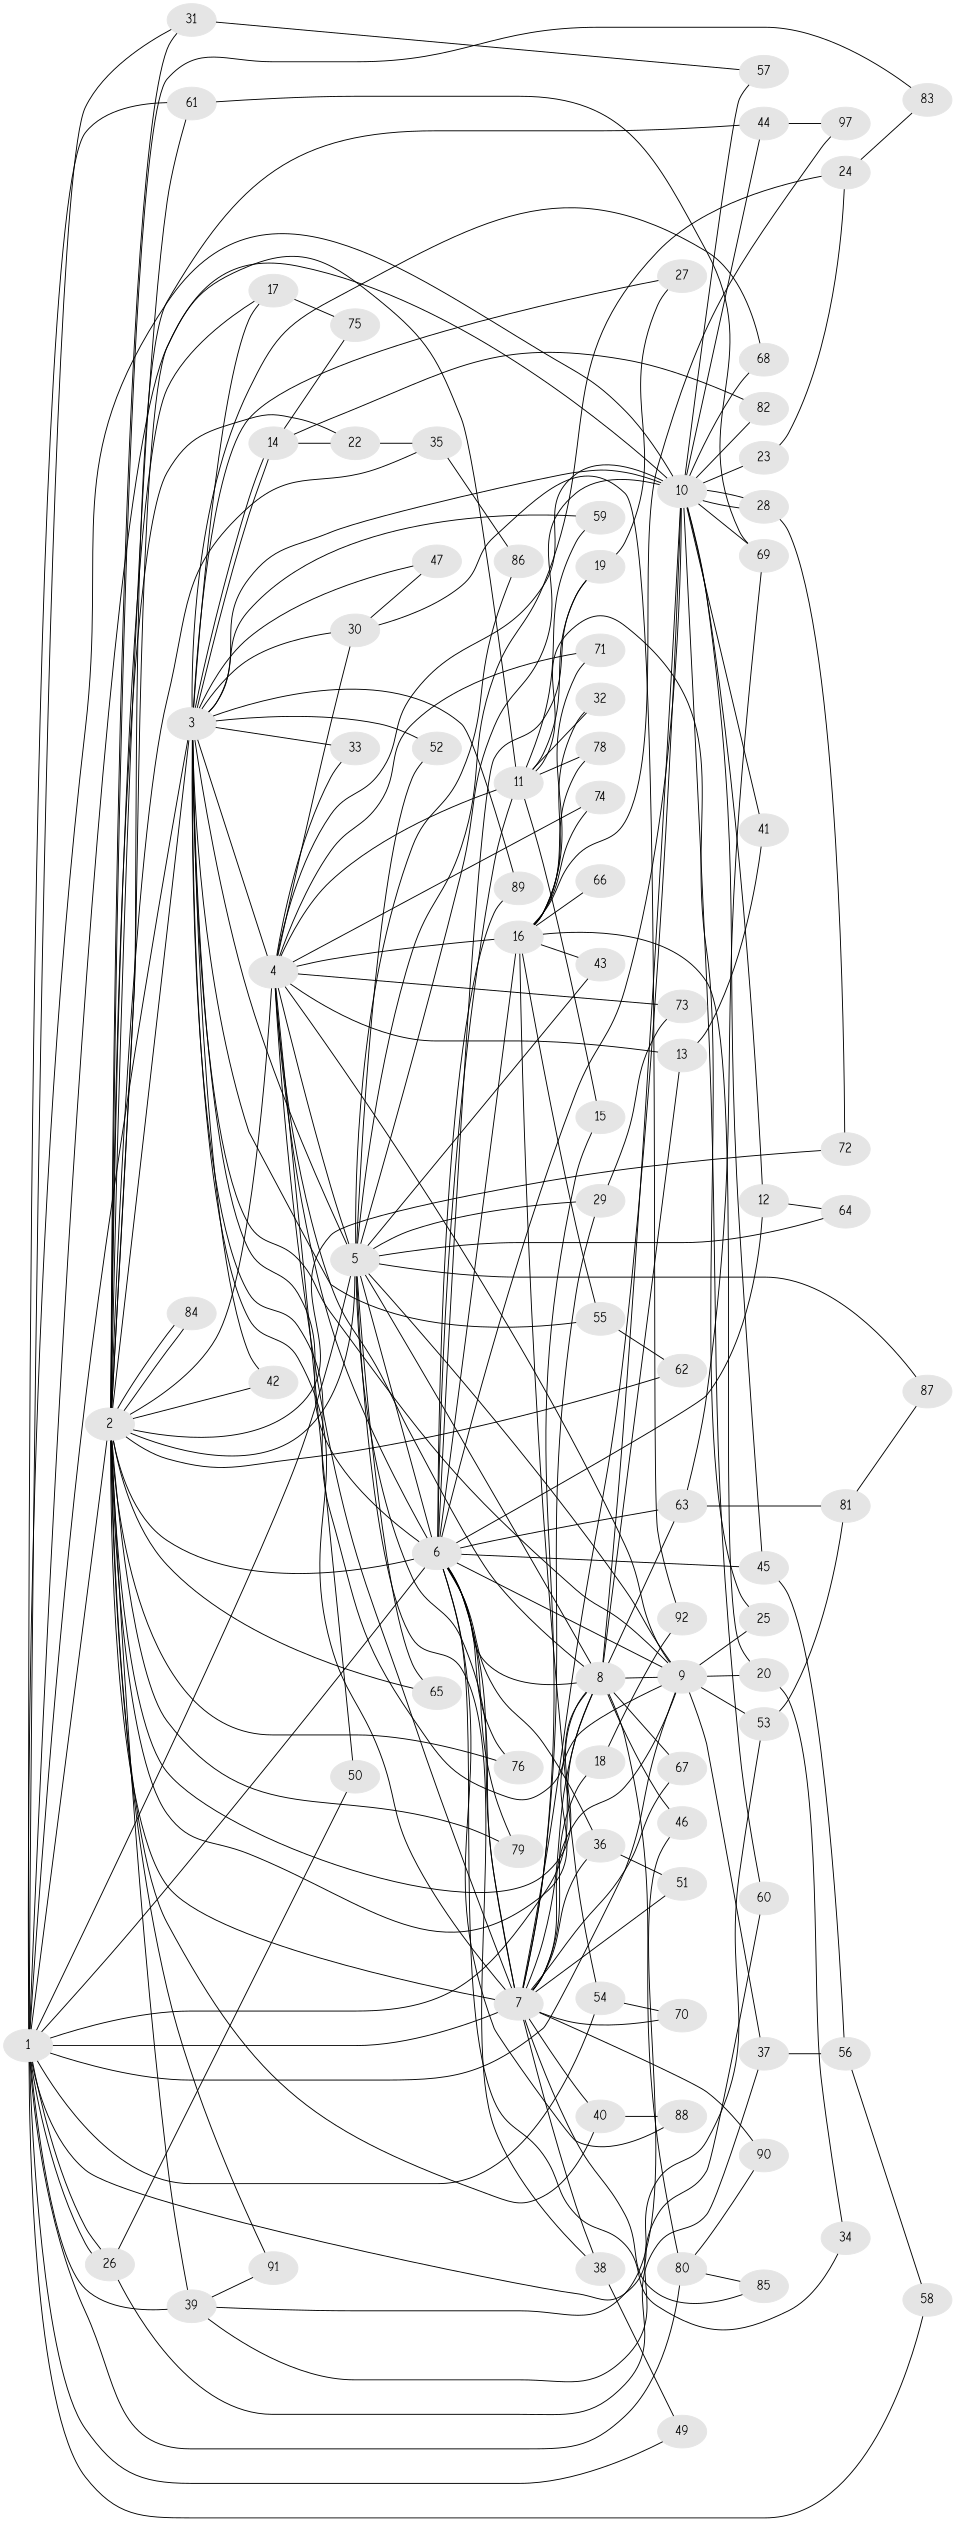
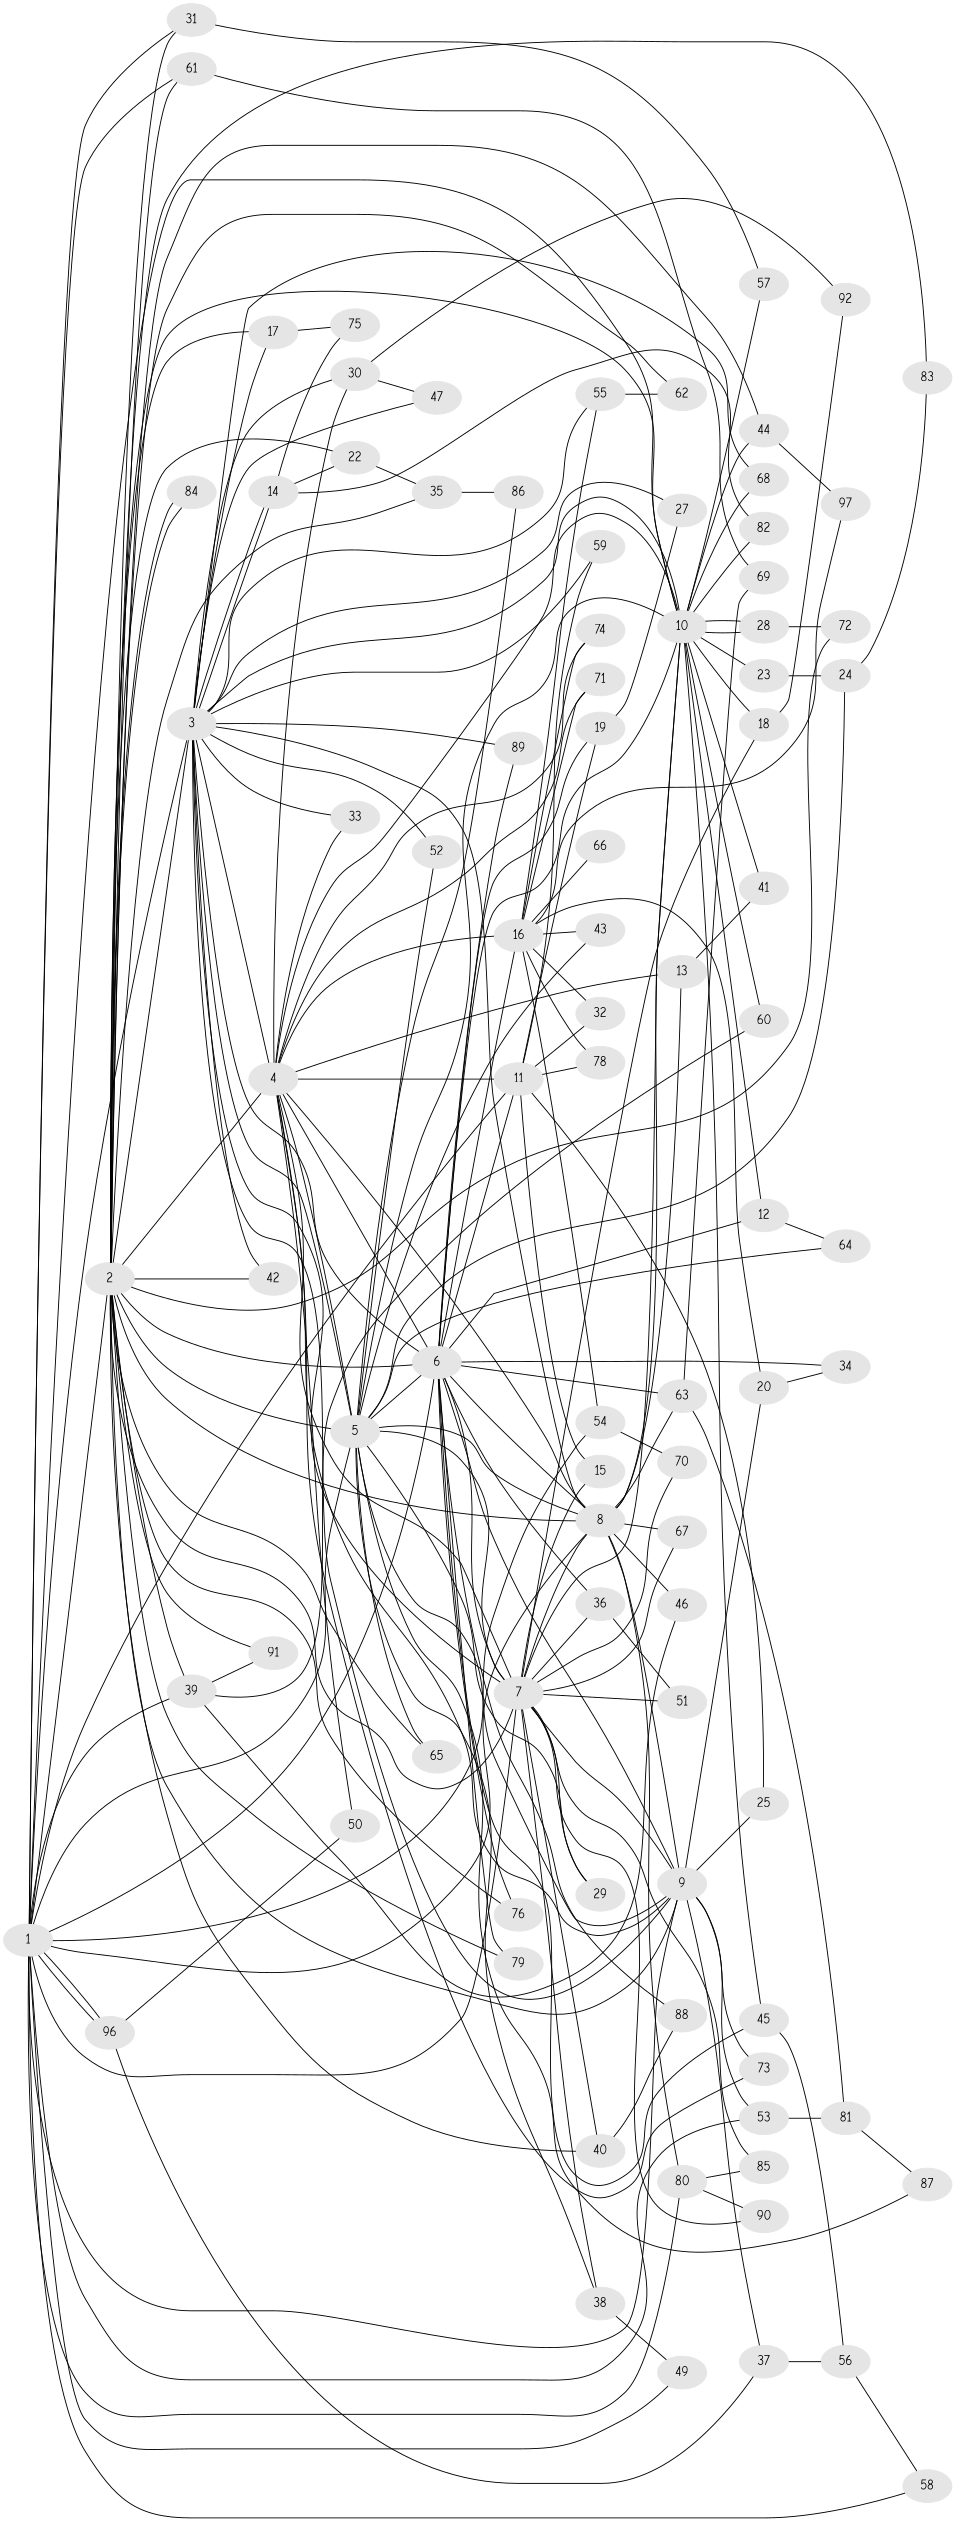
(723, 524) -> (721, 677)
(635, 1101) -> (727, 2015)
(110, 2264) -> (110, 2033)
